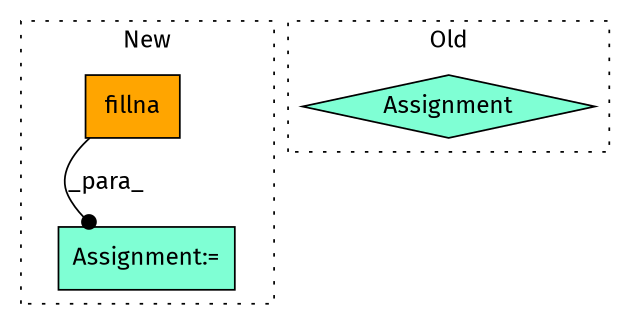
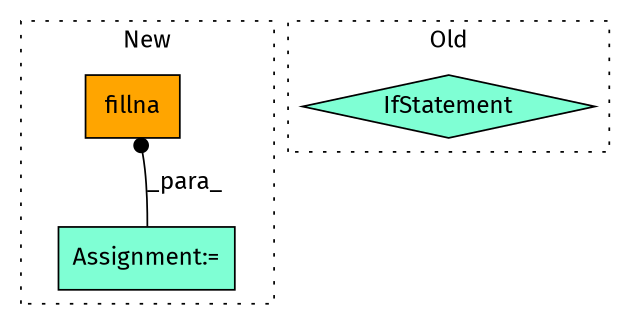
(449, 106) -> (449, 106)
(65, 176) -> (146, 189)
